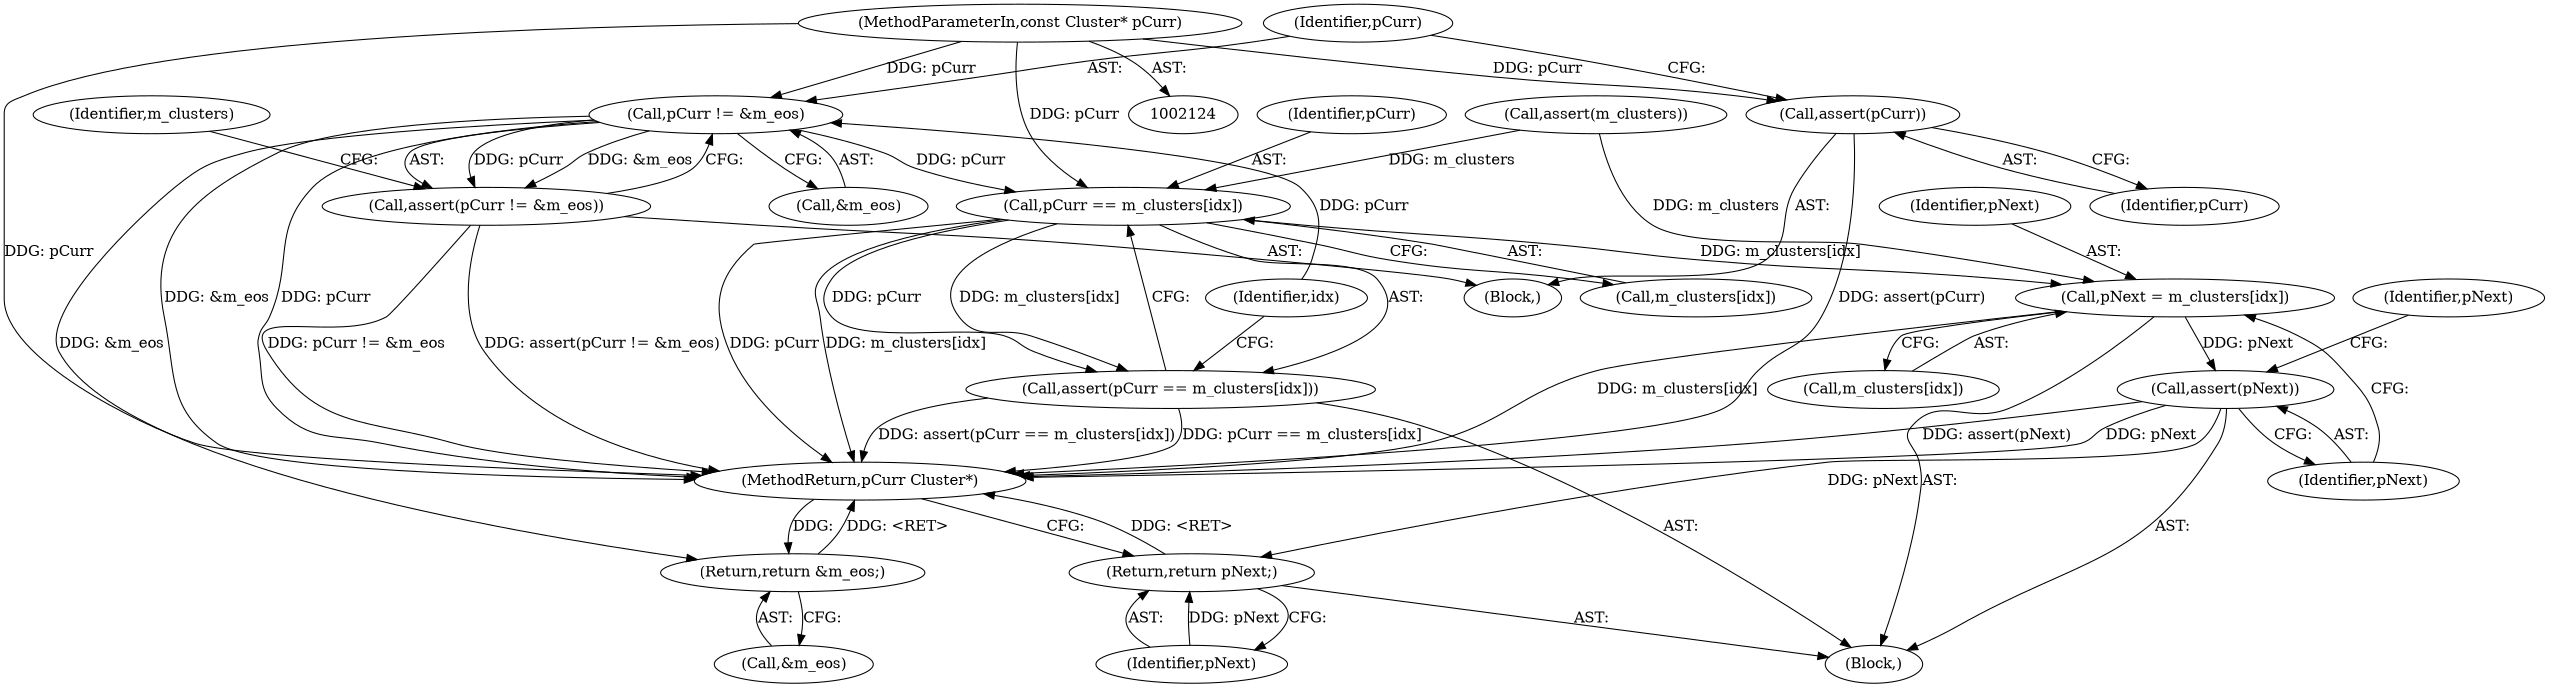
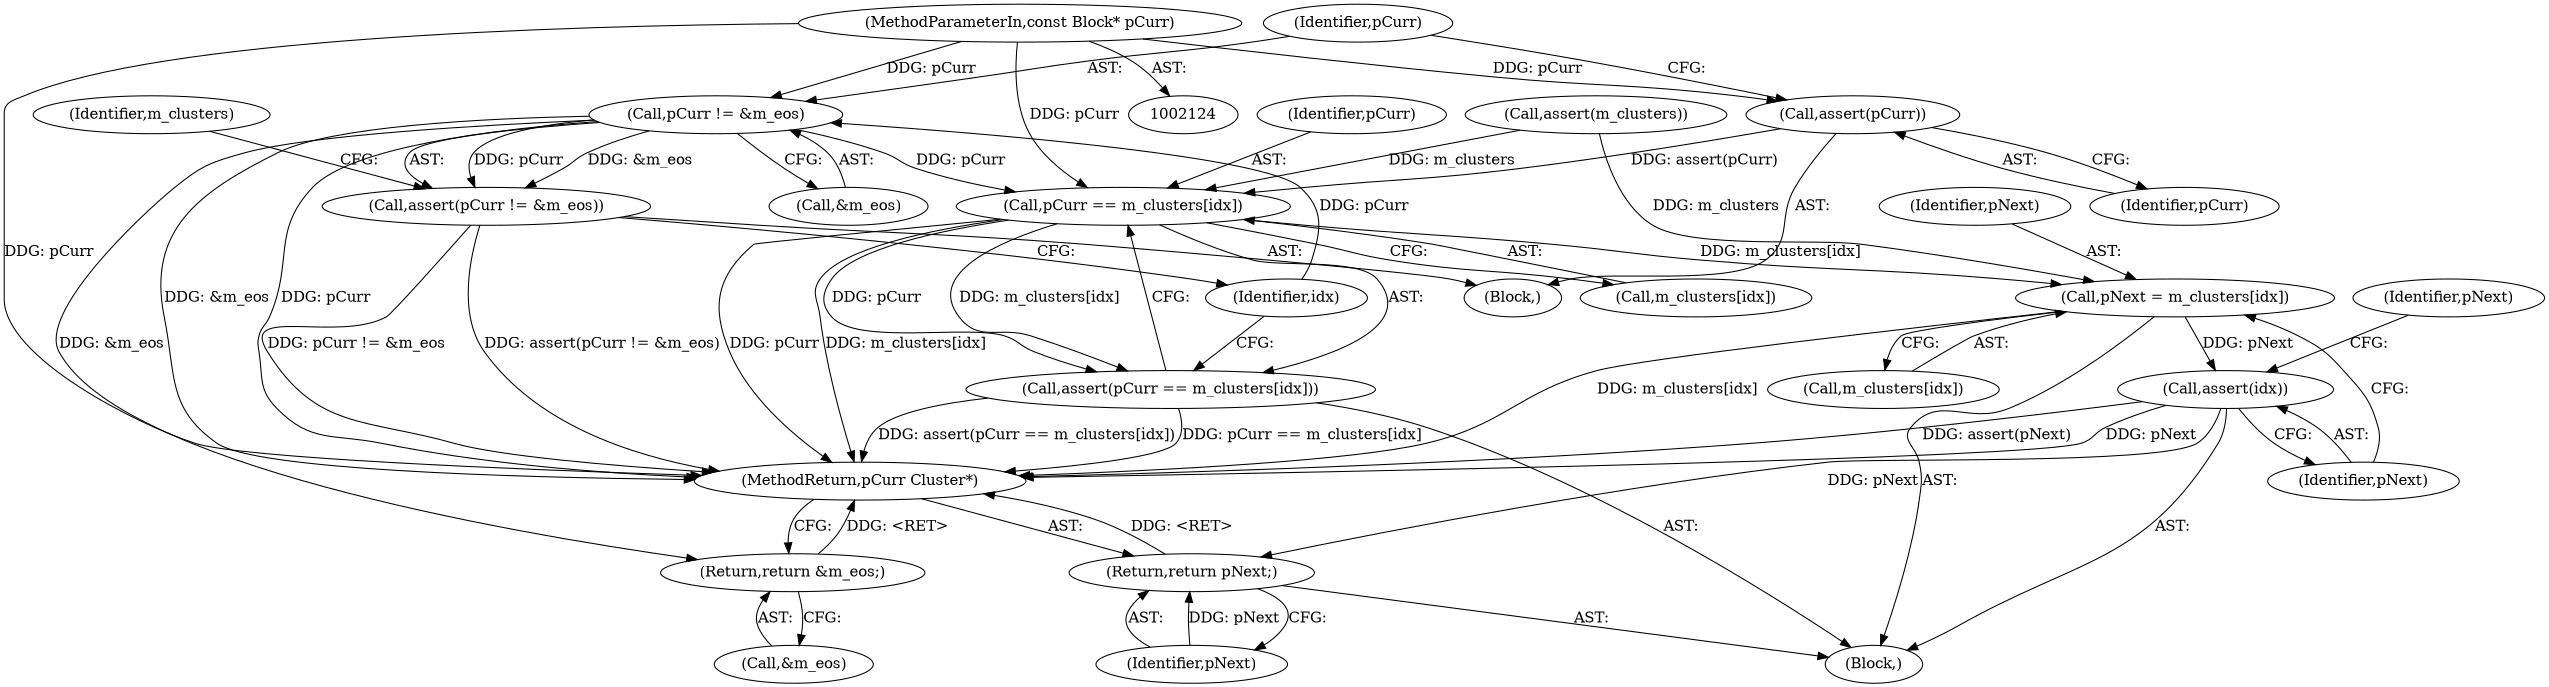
(1020, 23) -> (1020, 23)
(665, 181) -> (918, 246)
(2226, 390) -> (2226, 390)
(1536, 440) -> (1519, 169)
(815, 527) -> (815, 527)
(1068, 527) -> (1068, 527)
